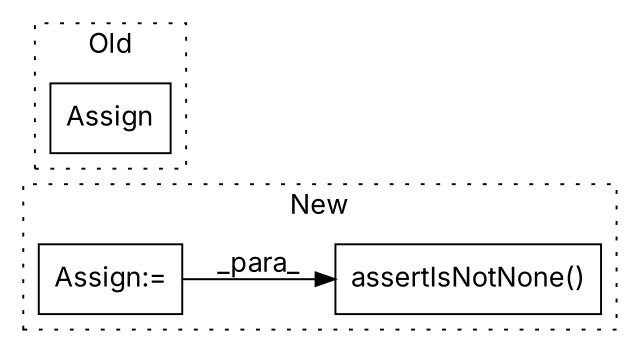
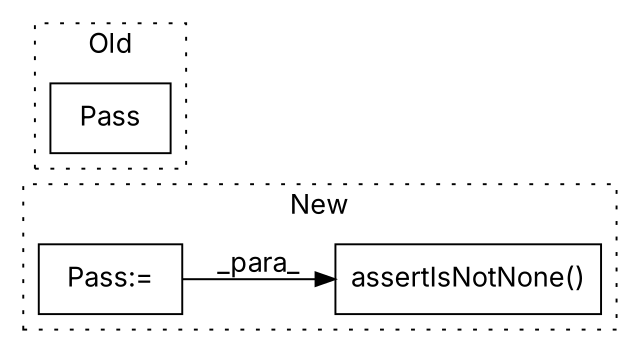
(111, 118) -> (111, 118)
(111, 279) -> (111, 279)
